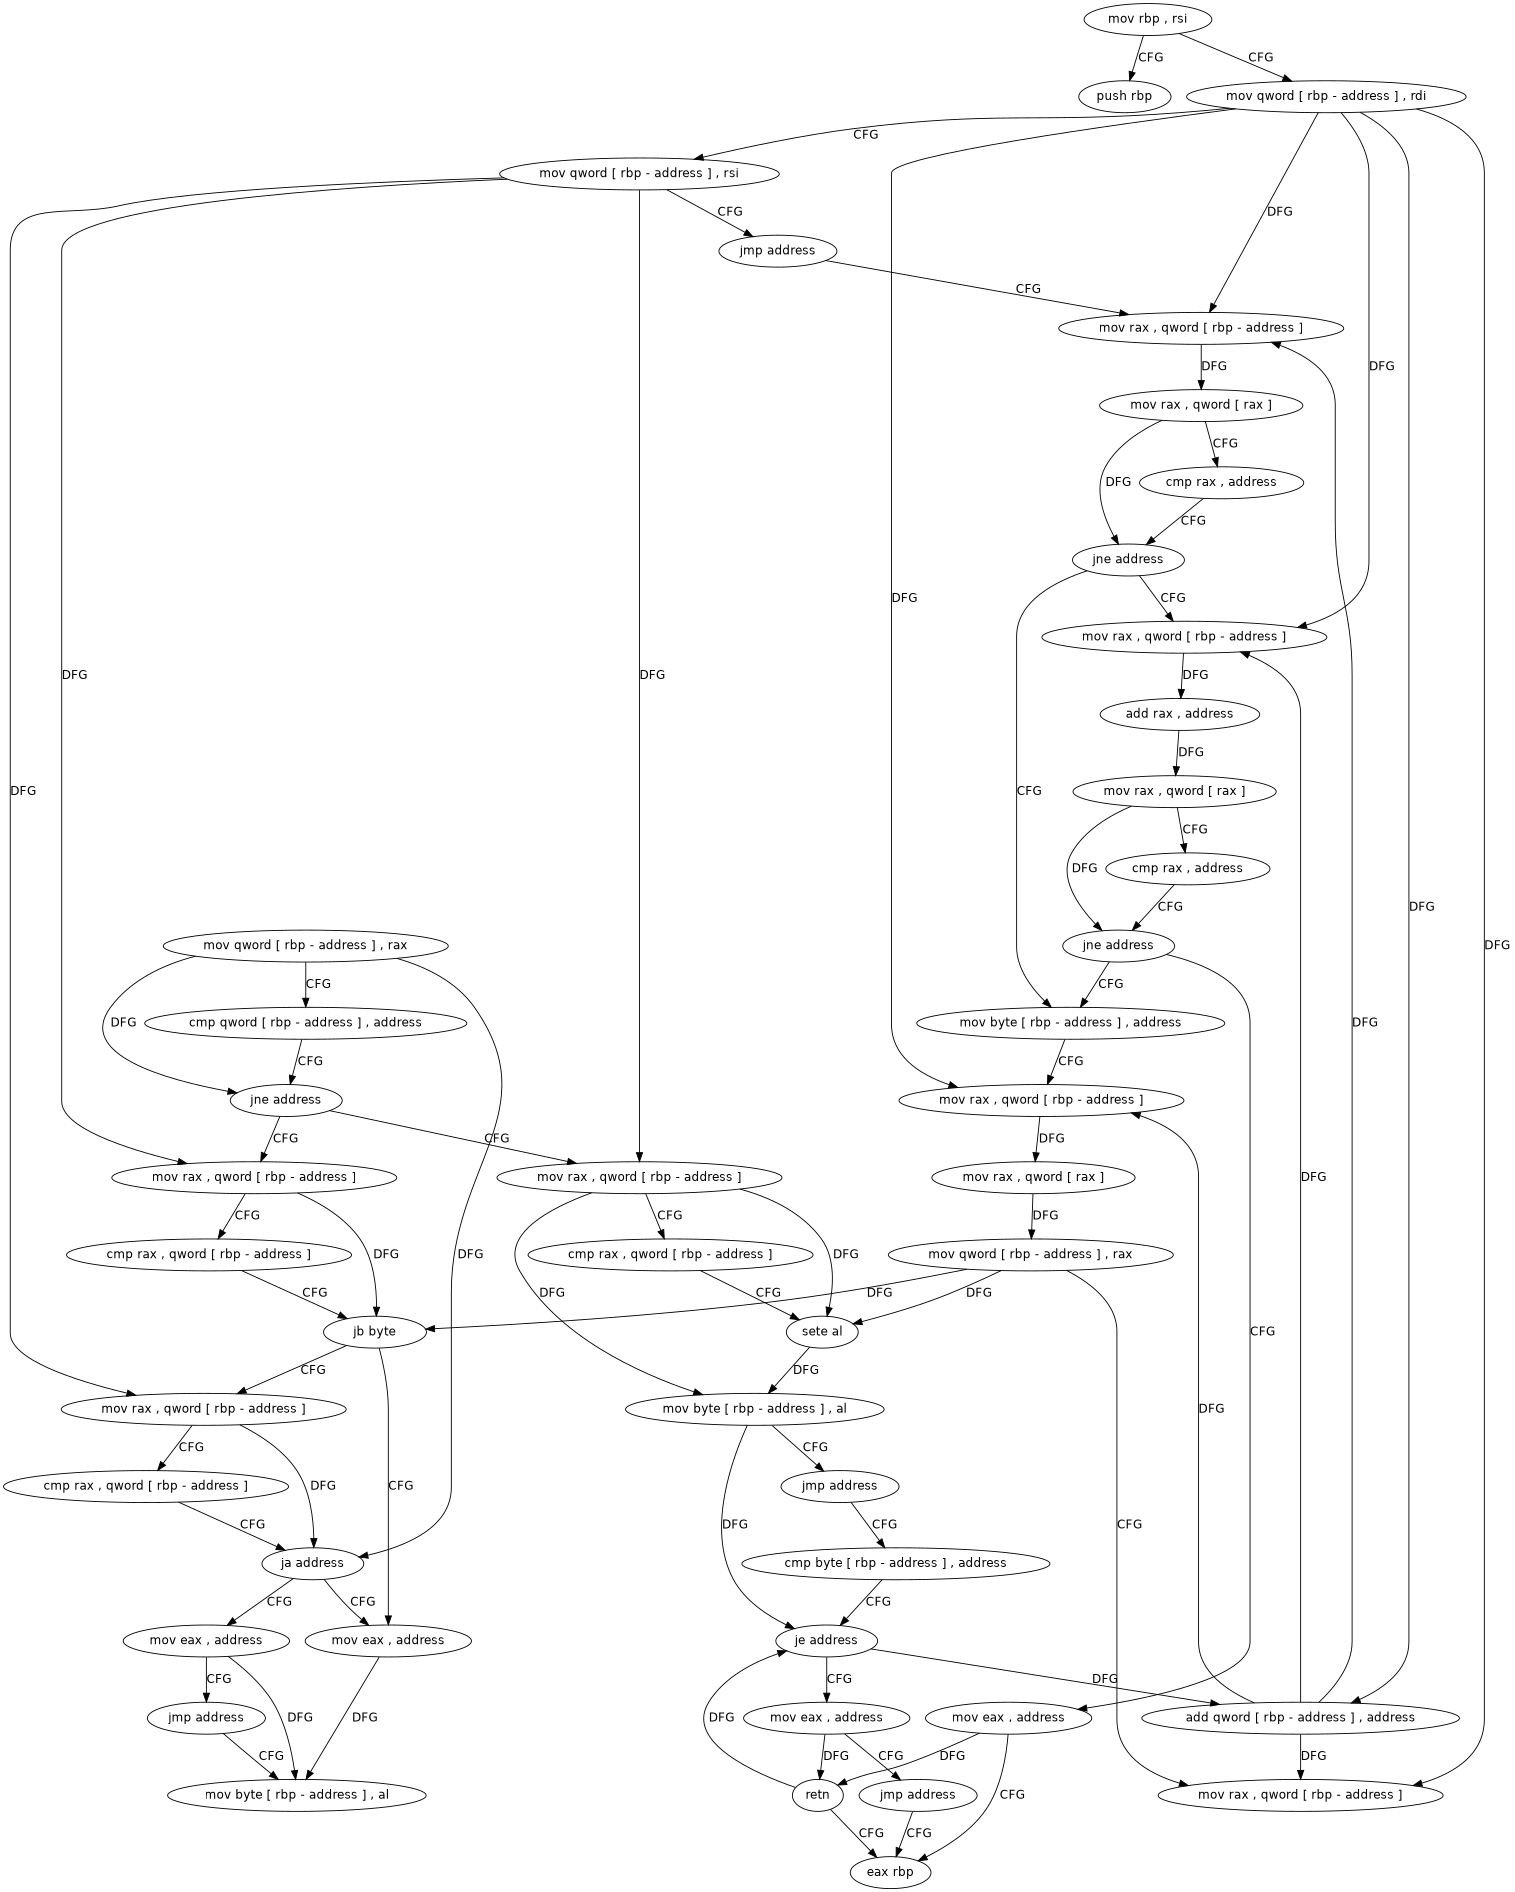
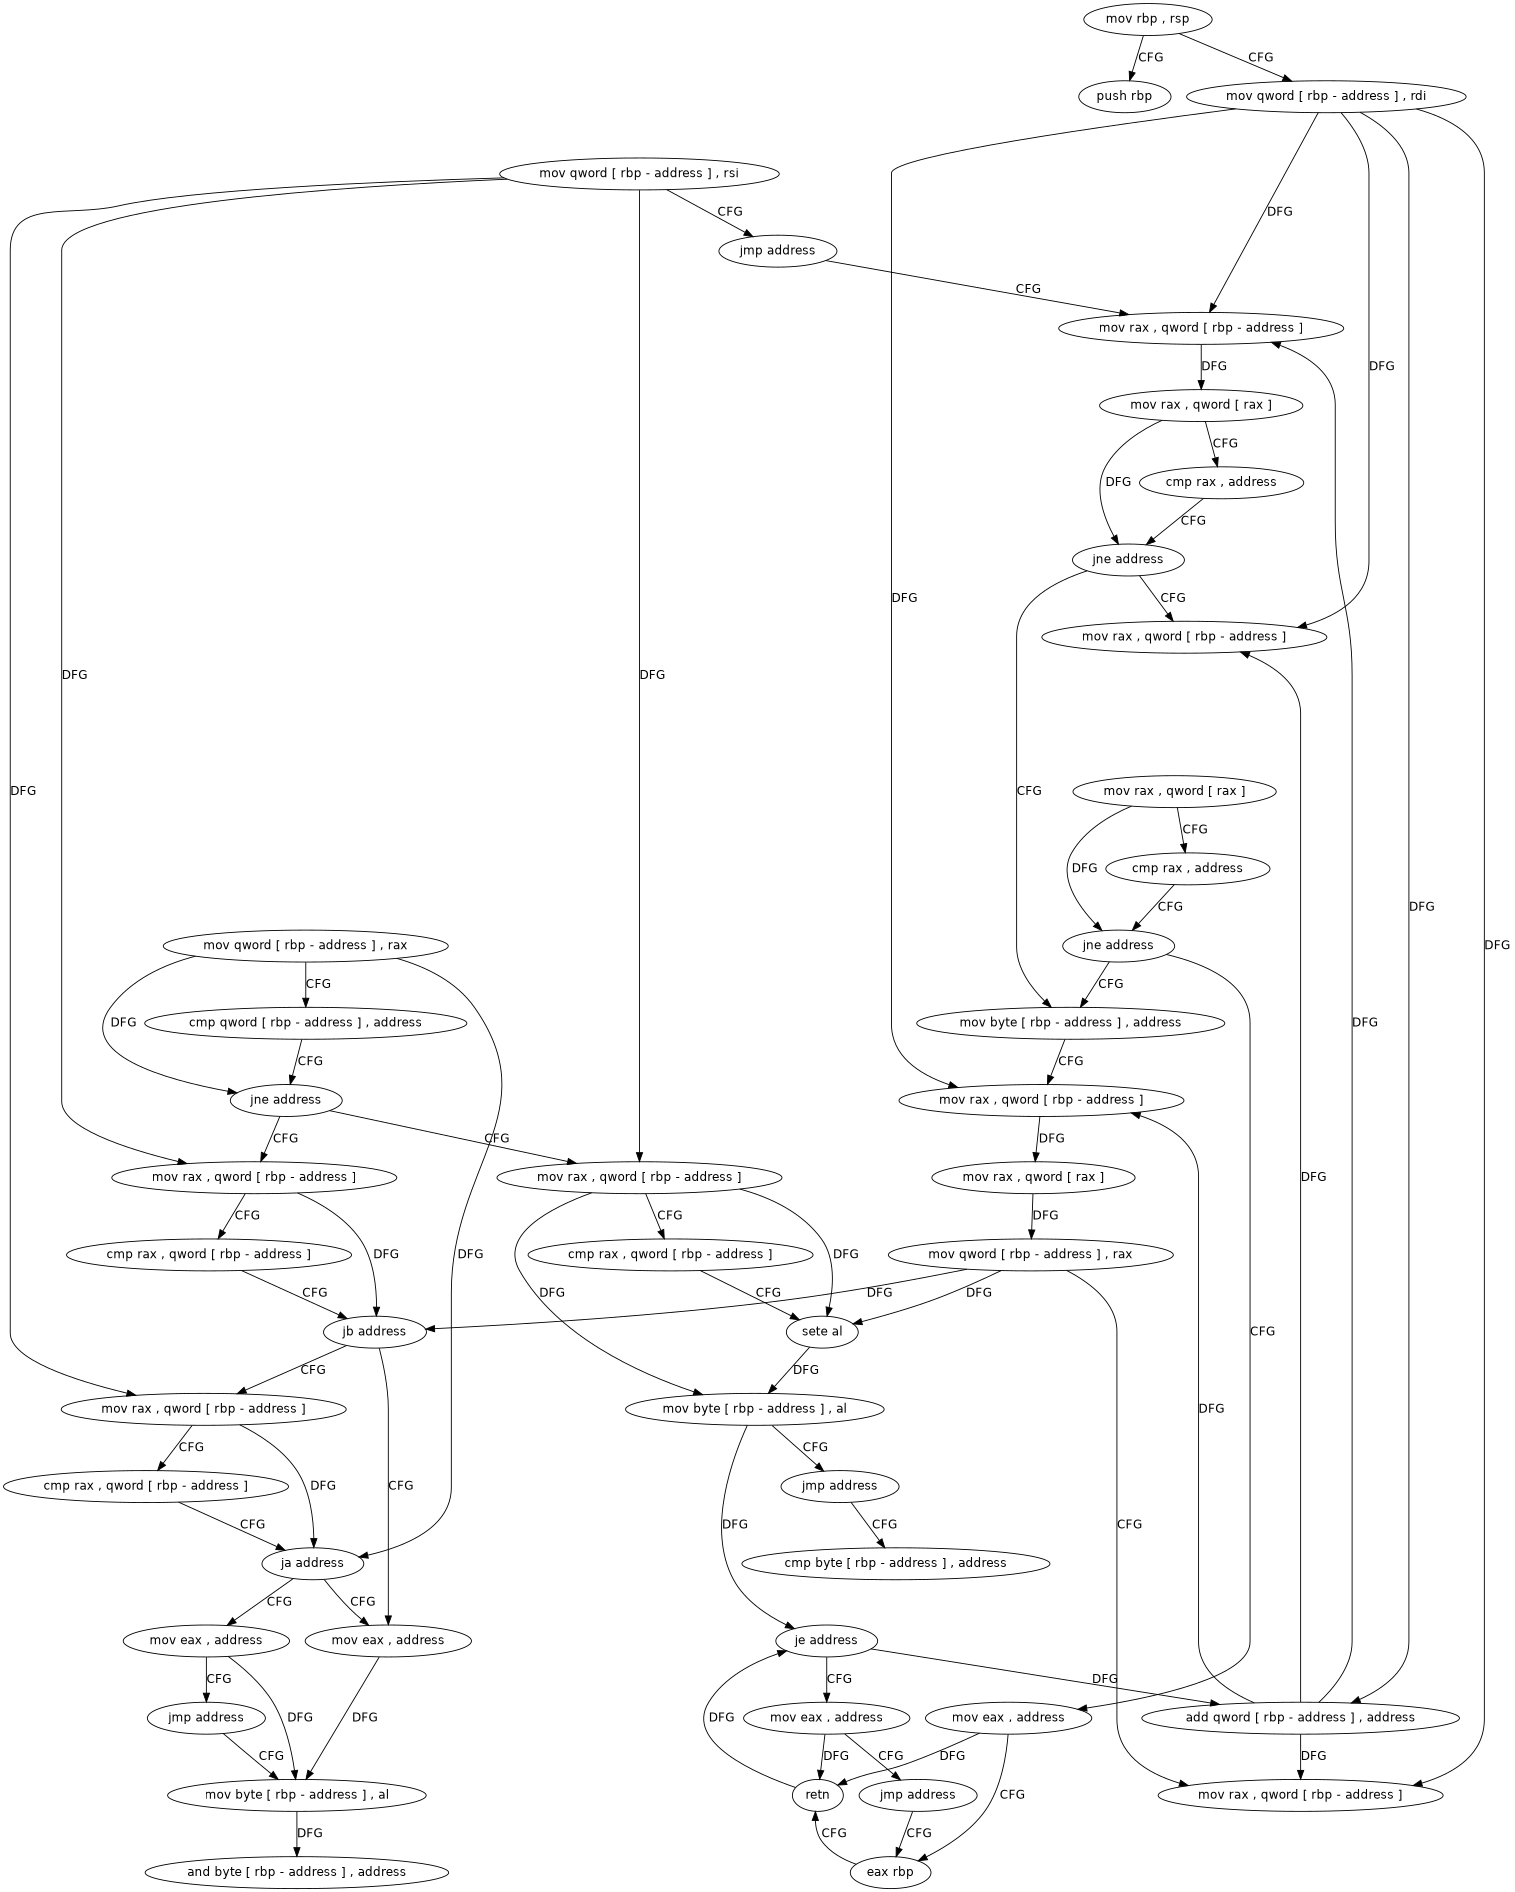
(1148, 20) -> (1148, 20)
(965, 119) -> none
(1180, 714) -> none
(375, 1332) -> (375, 1332)
(864, 1599) -> none
(851, 1830) -> (828, 1849)
none -> (297, 1873)
